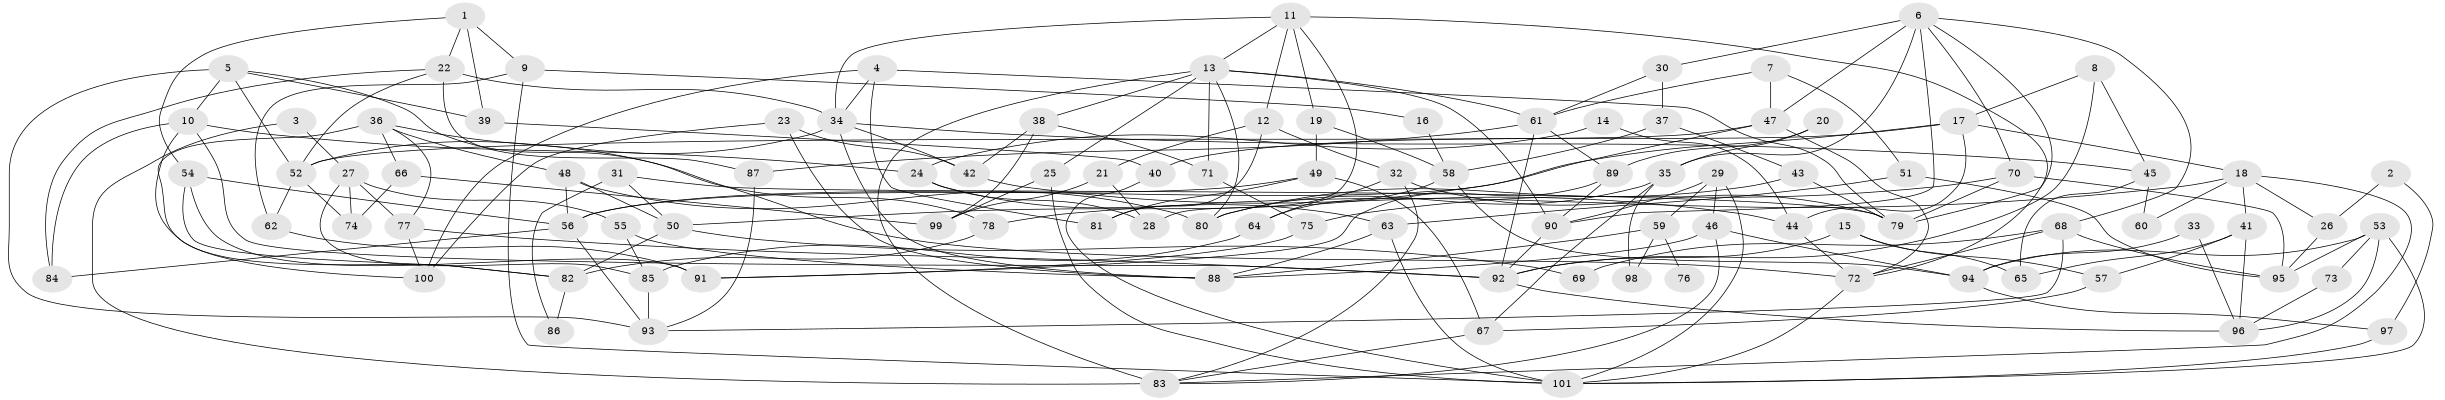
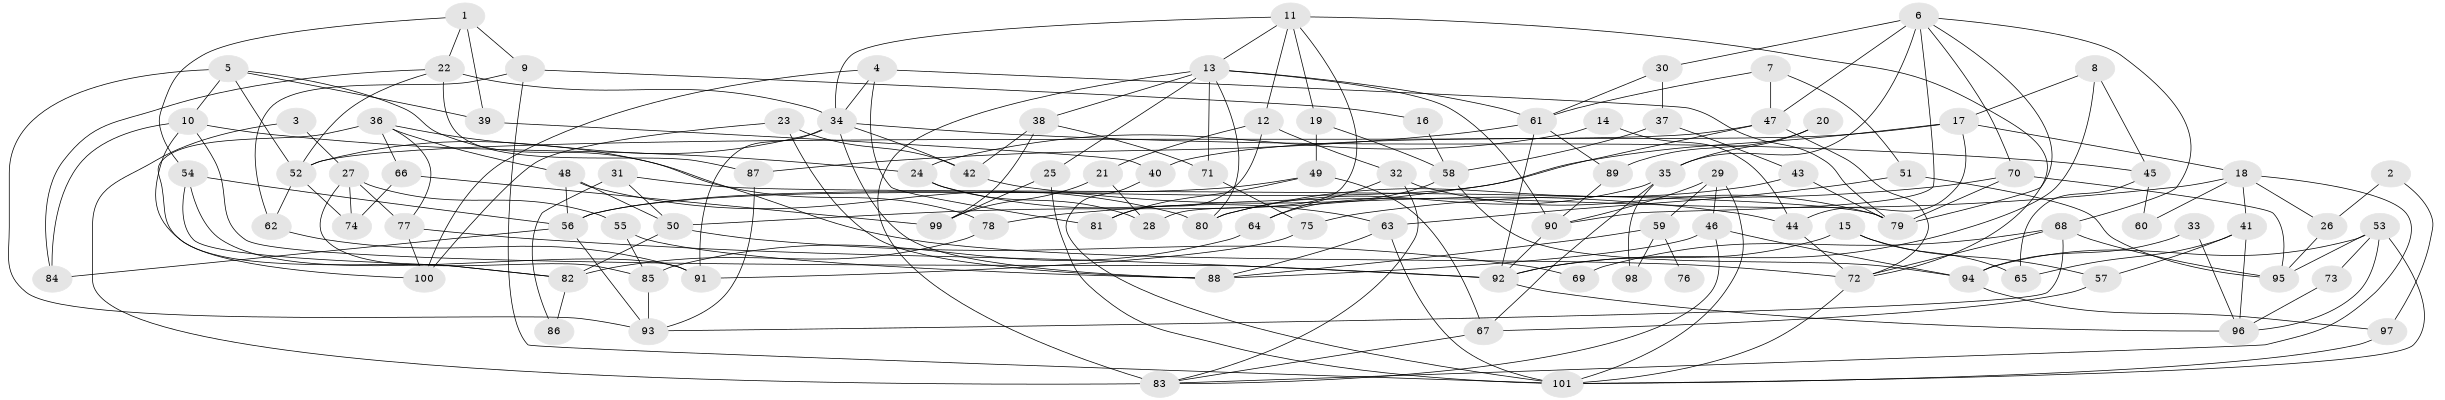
(1257, 253) -> (718, 173)
